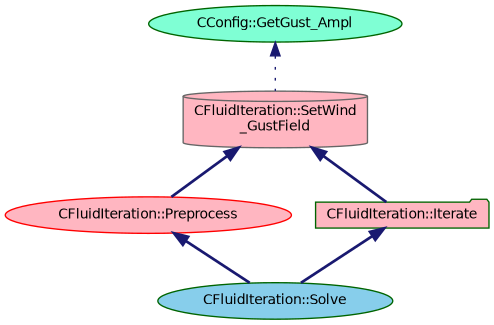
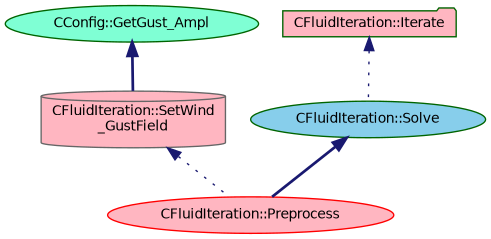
(275, 73) -> (133, 73)
(199, 176) -> (204, 177)
(355, 179) -> none
(337, 259) -> (369, 76)
(218, 262) -> (304, 172)
